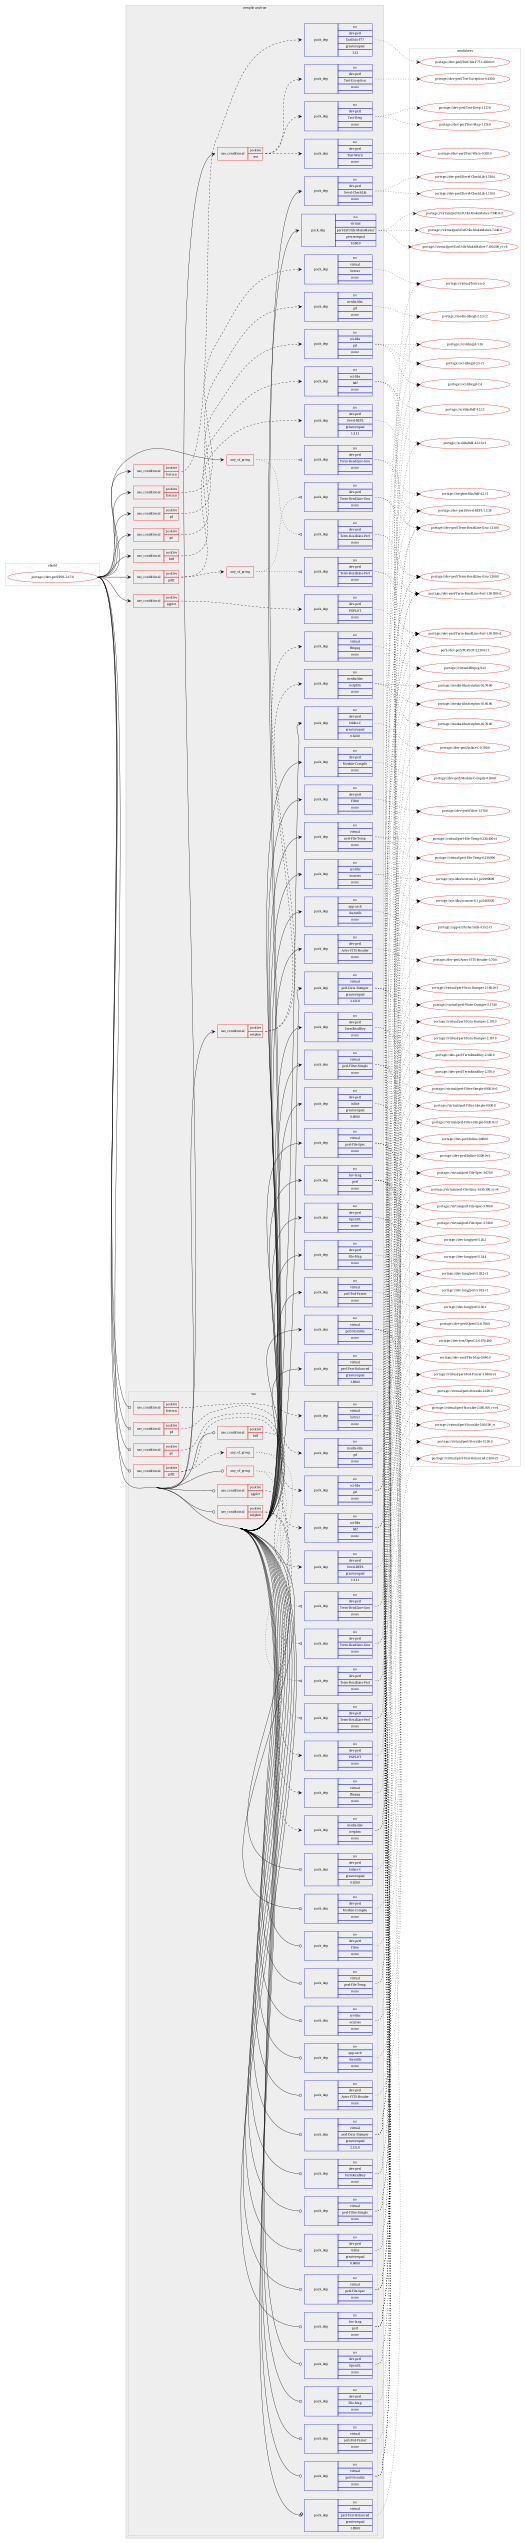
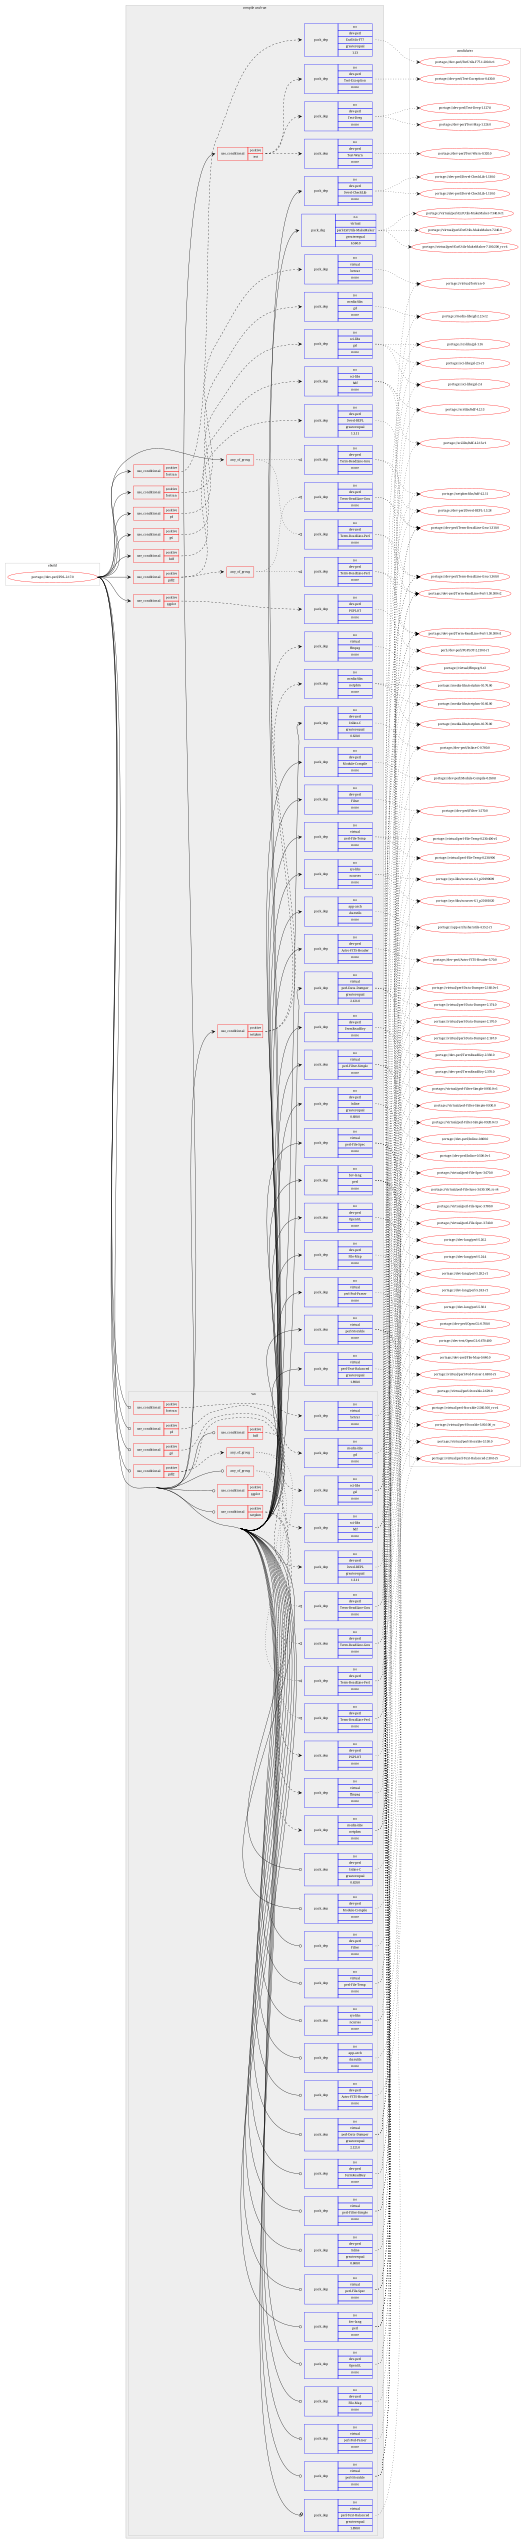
(465, 1005) -> (465, 1005)
